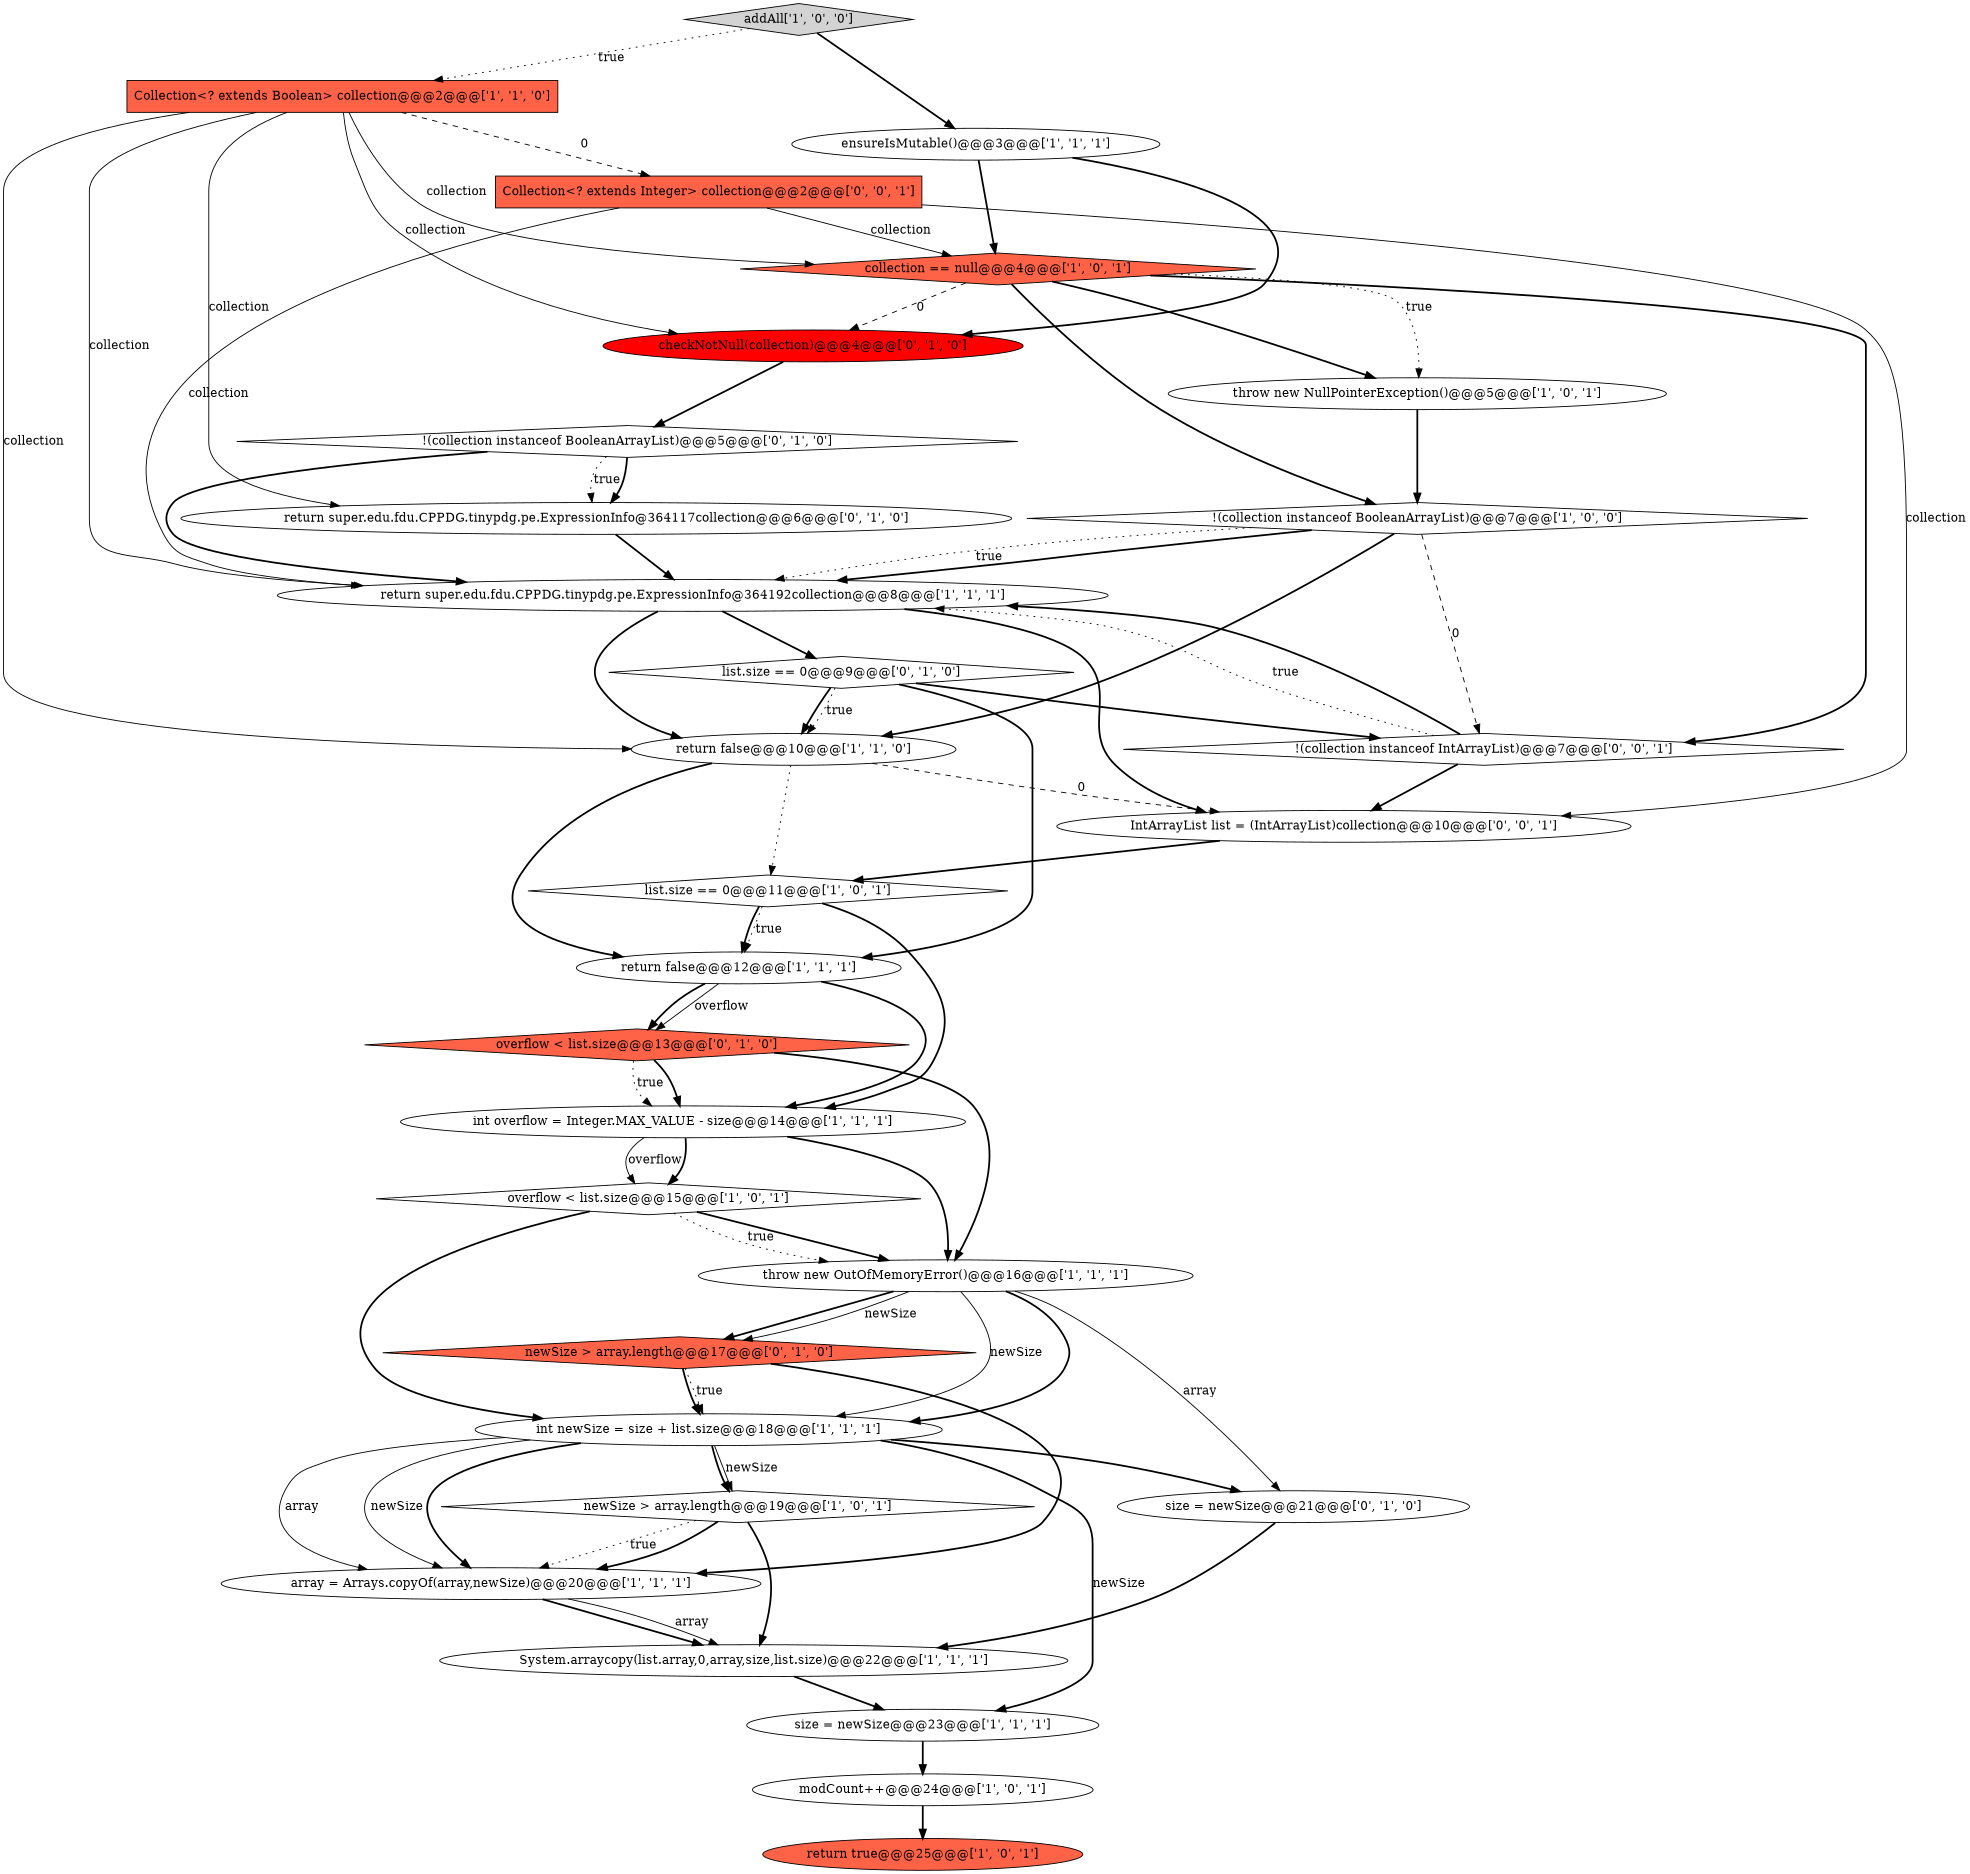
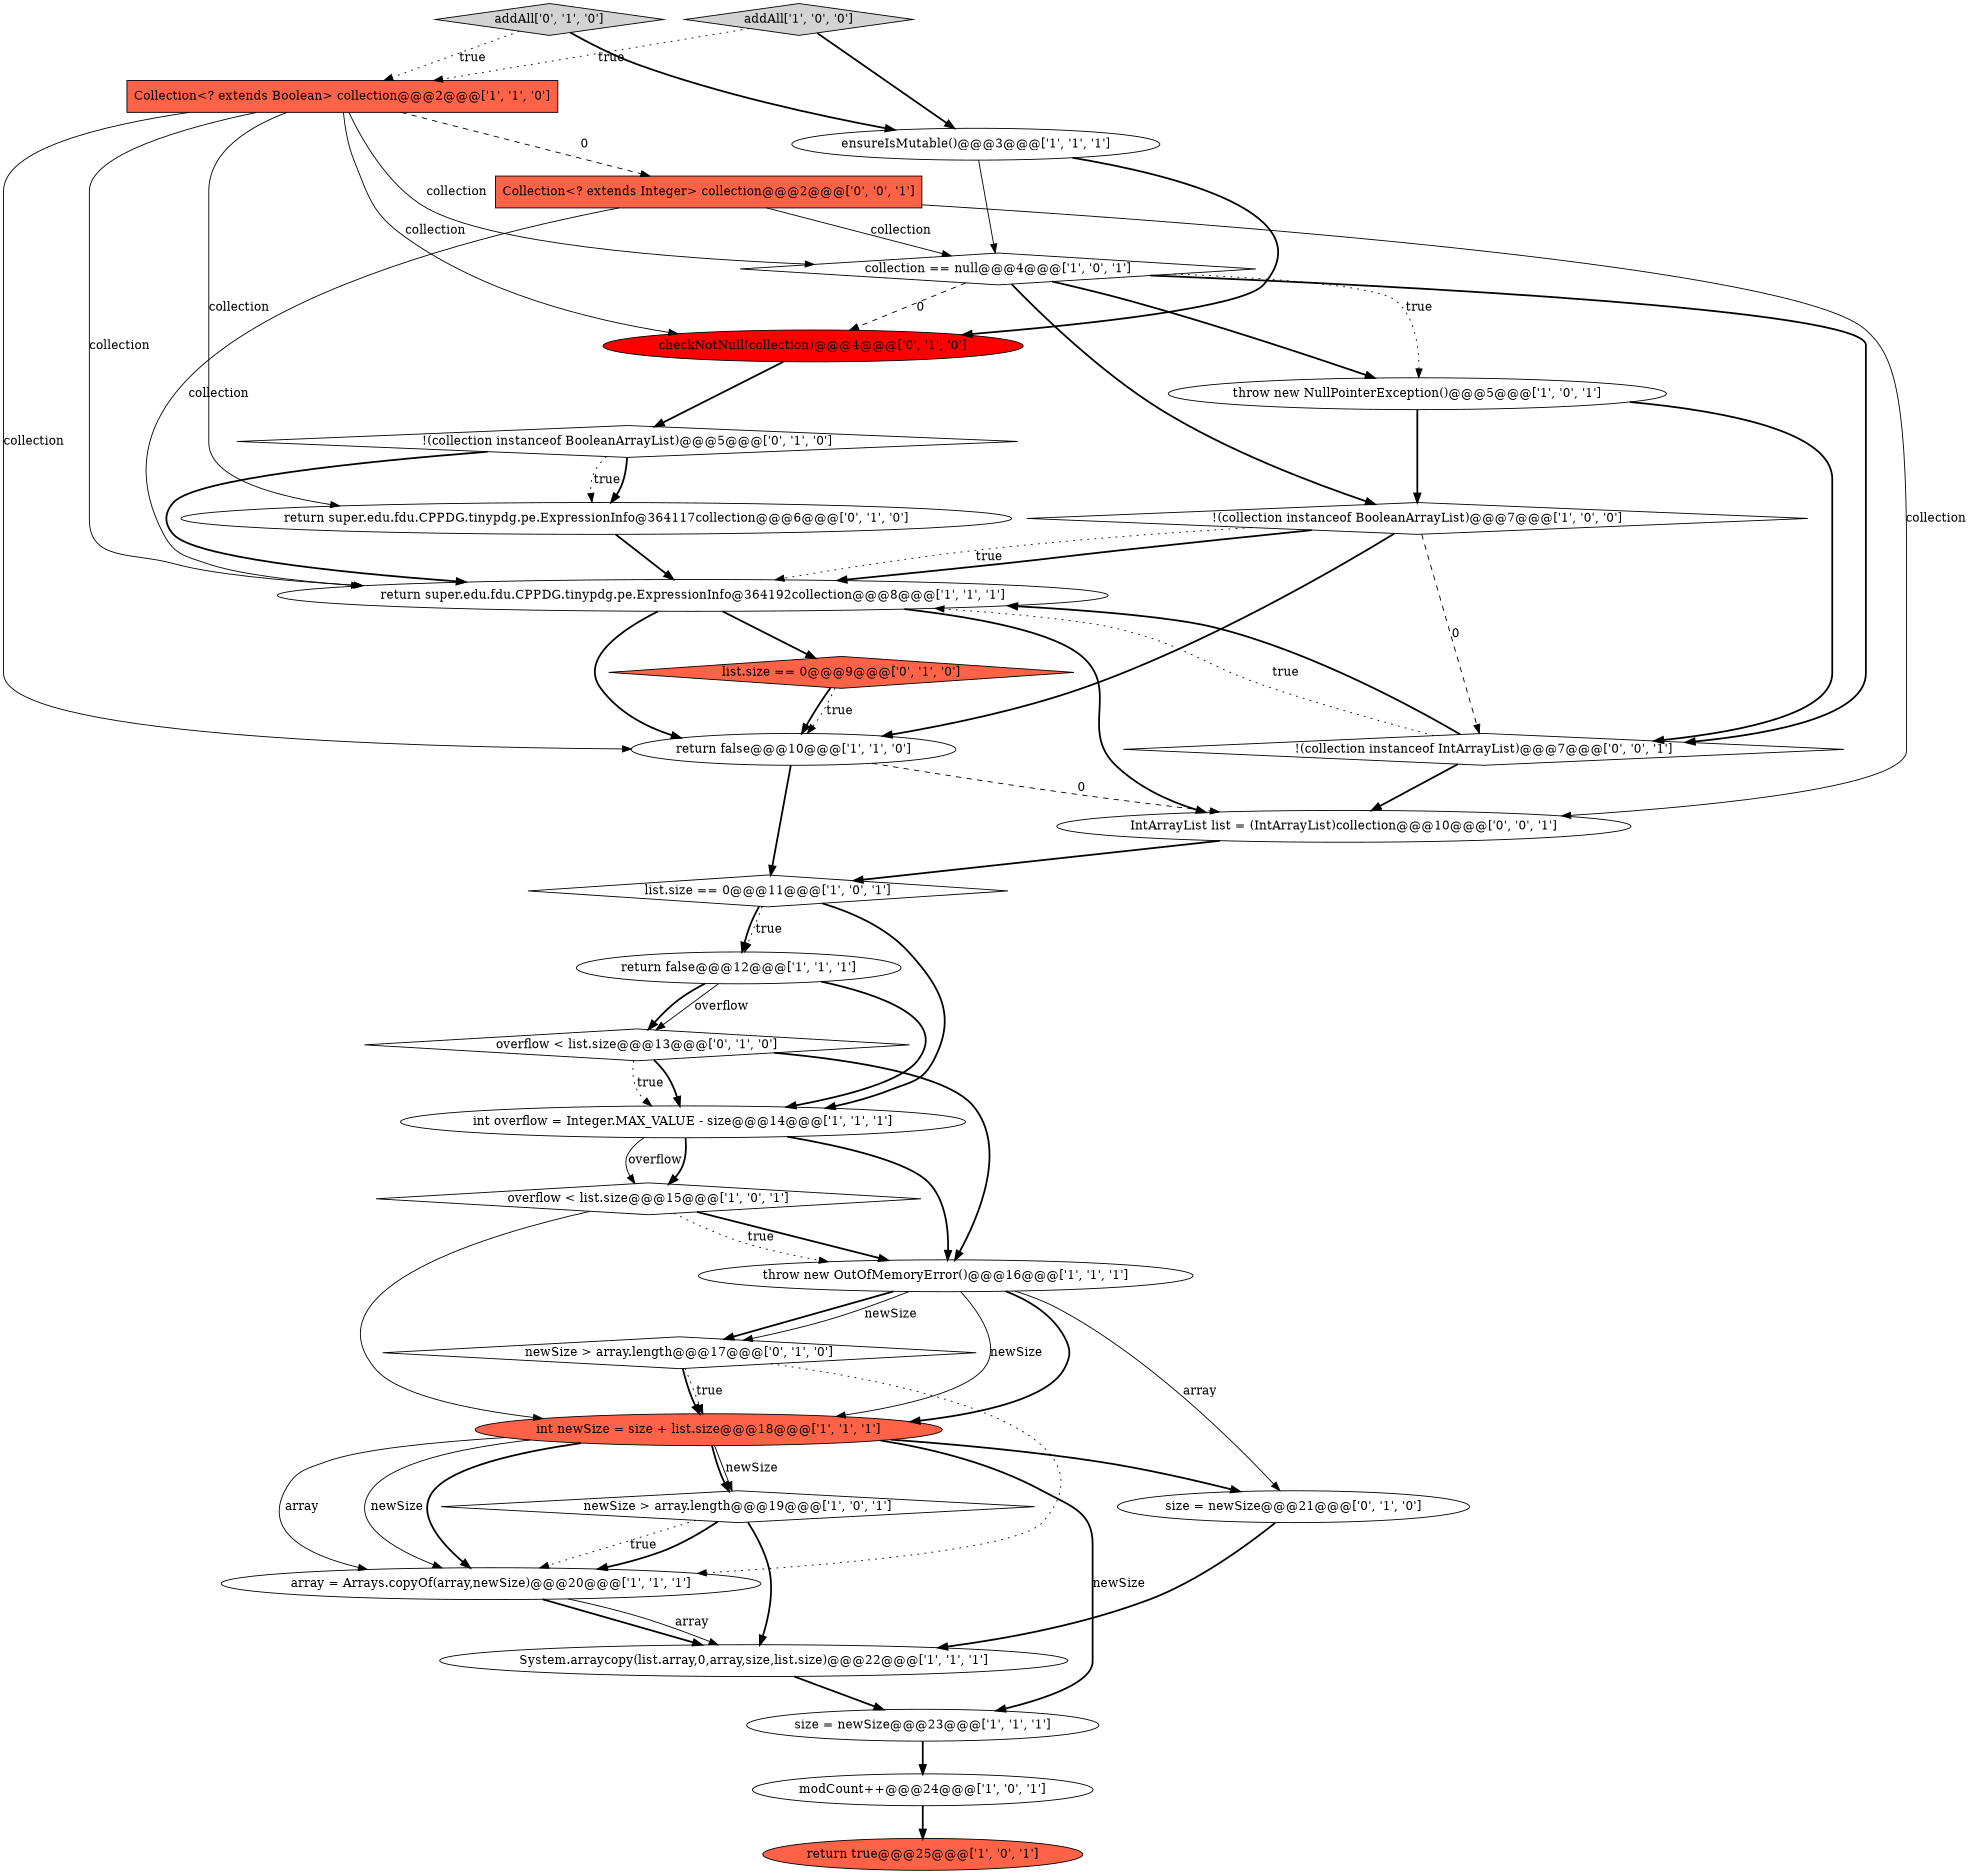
none -> (549, 19)
(986, 202) -> (986, 202)
(998, 269) -> (998, 269)
(841, 672) -> (841, 672)
(1143, 712) -> (1832, 558)
(782, 816) -> (782, 816)
(1032, 834) -> none
(546, 845) -> none
(637, 1045) -> (637, 1045)
(374, 1304) -> (374, 1304)
(679, 1353) -> (679, 1353)
(709, 1430) -> (709, 1430)
(1050, 1509) -> (1050, 1509)
